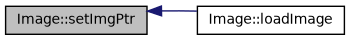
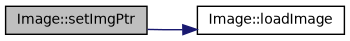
(179, 11) -> (165, 30)
